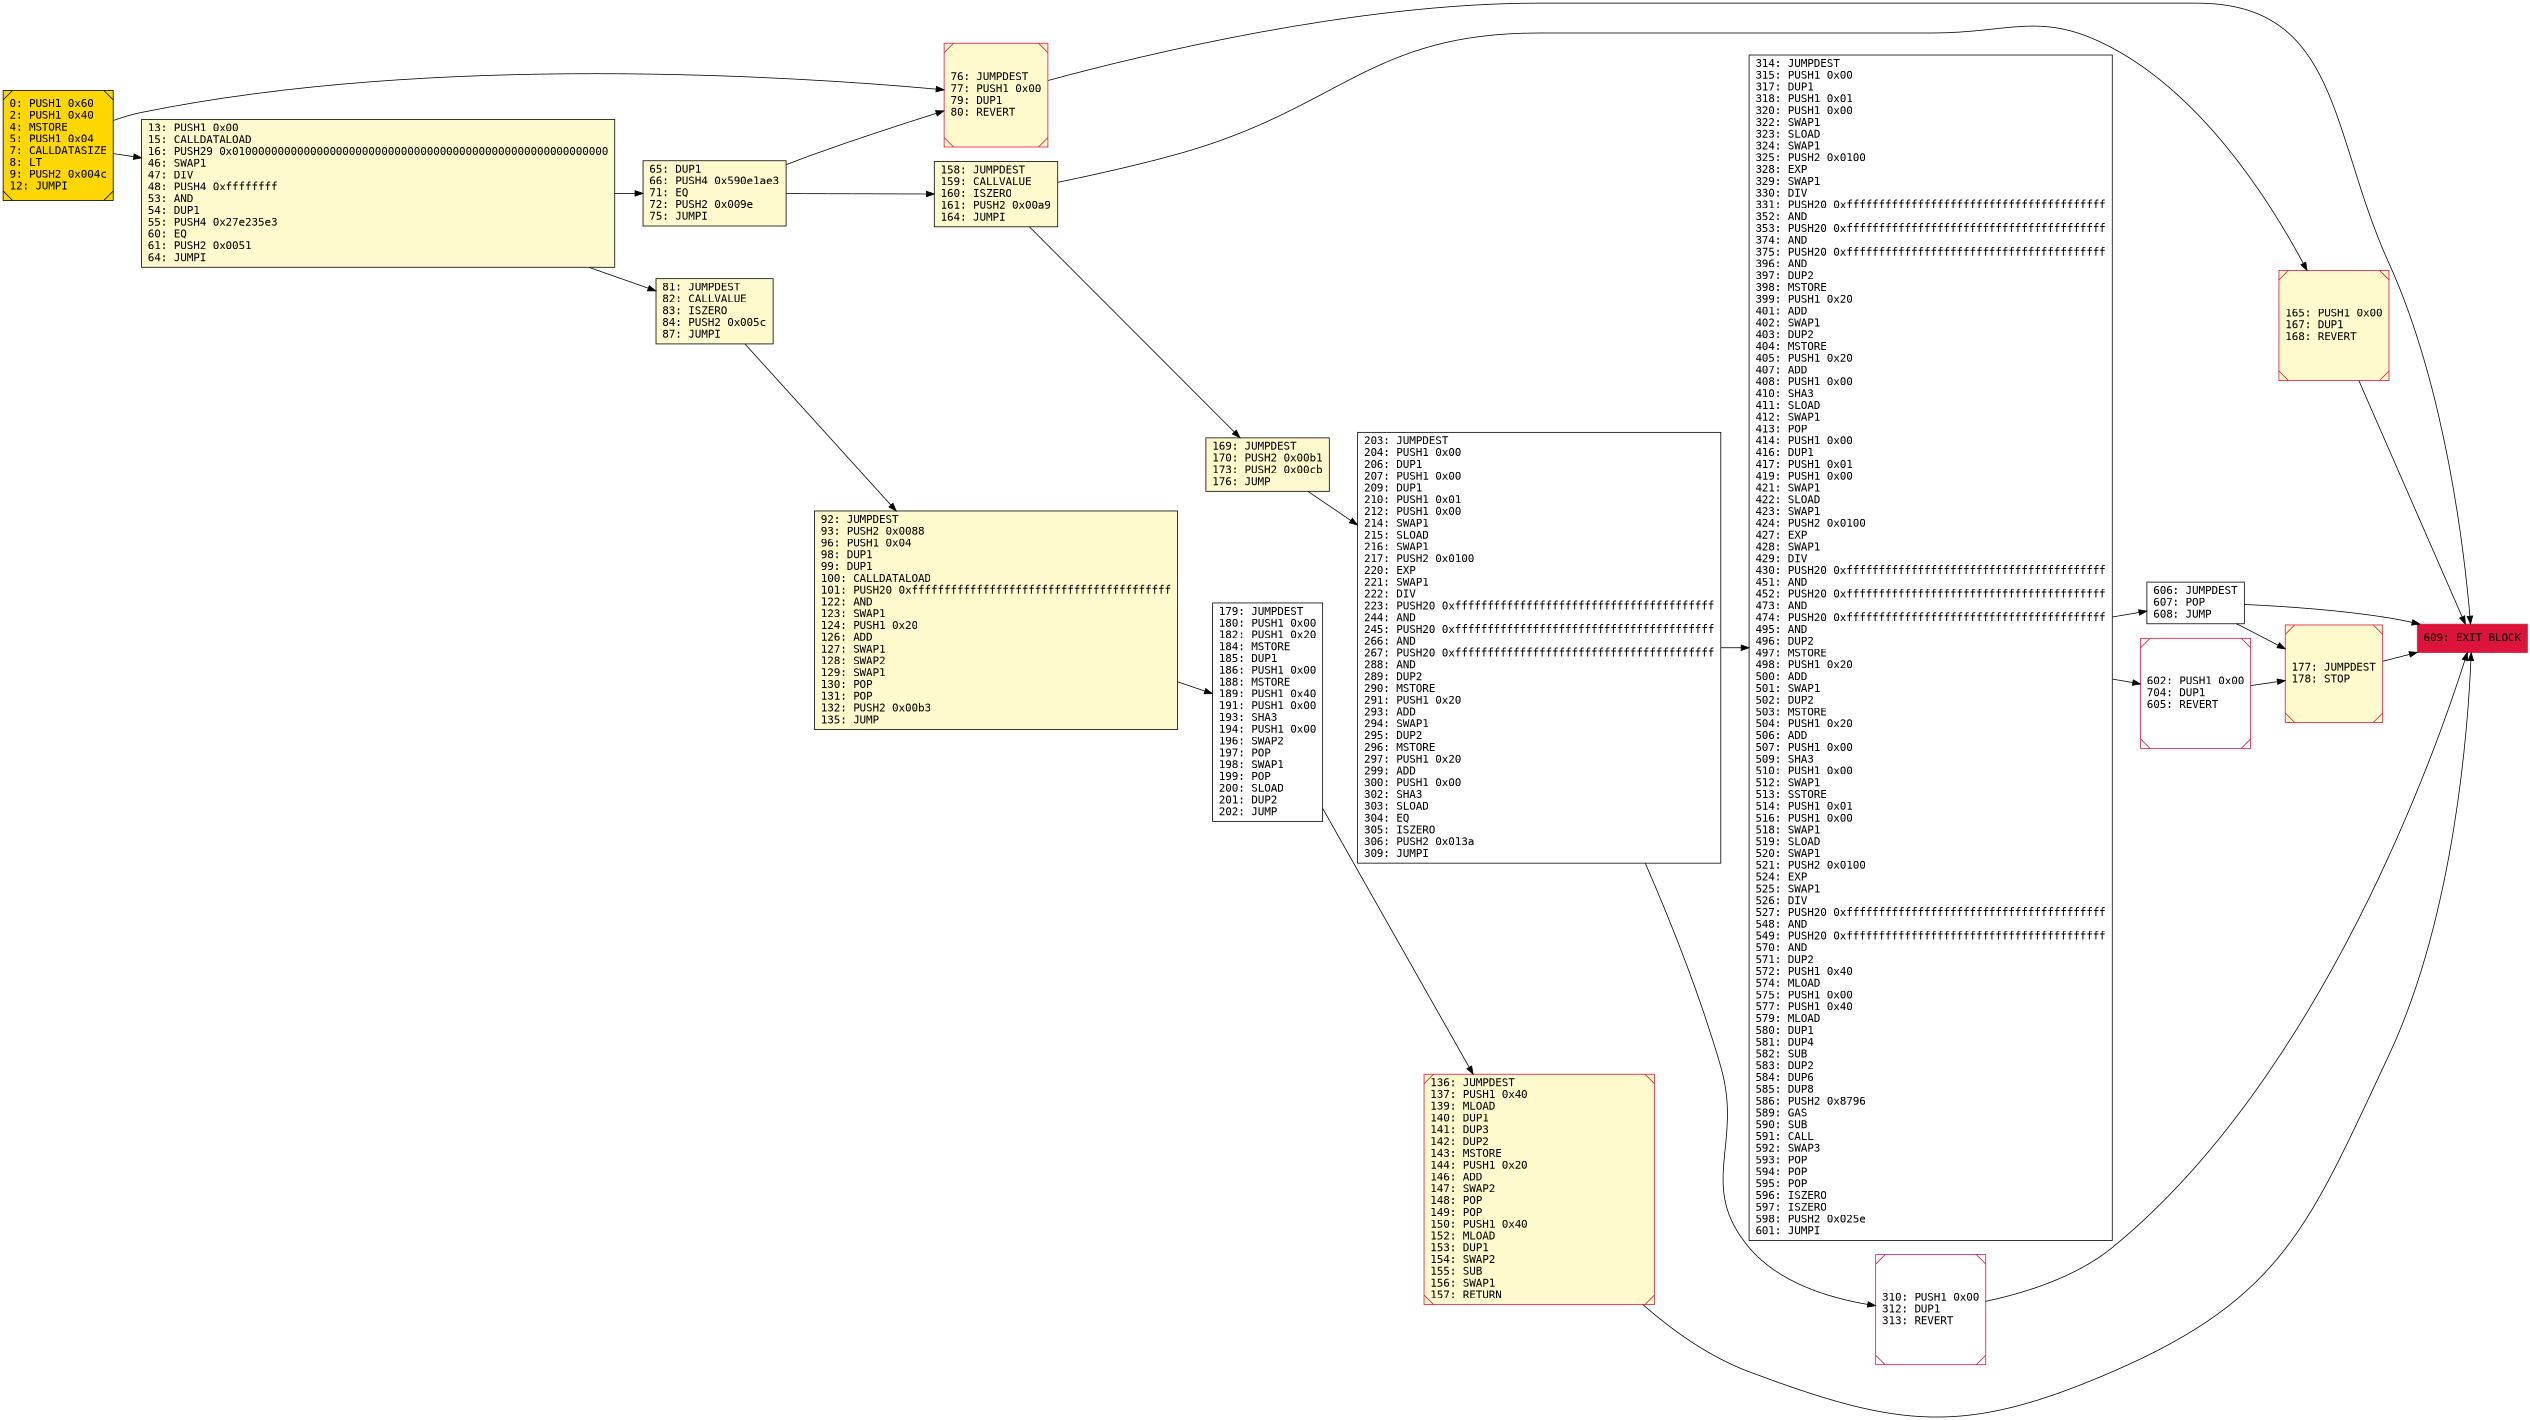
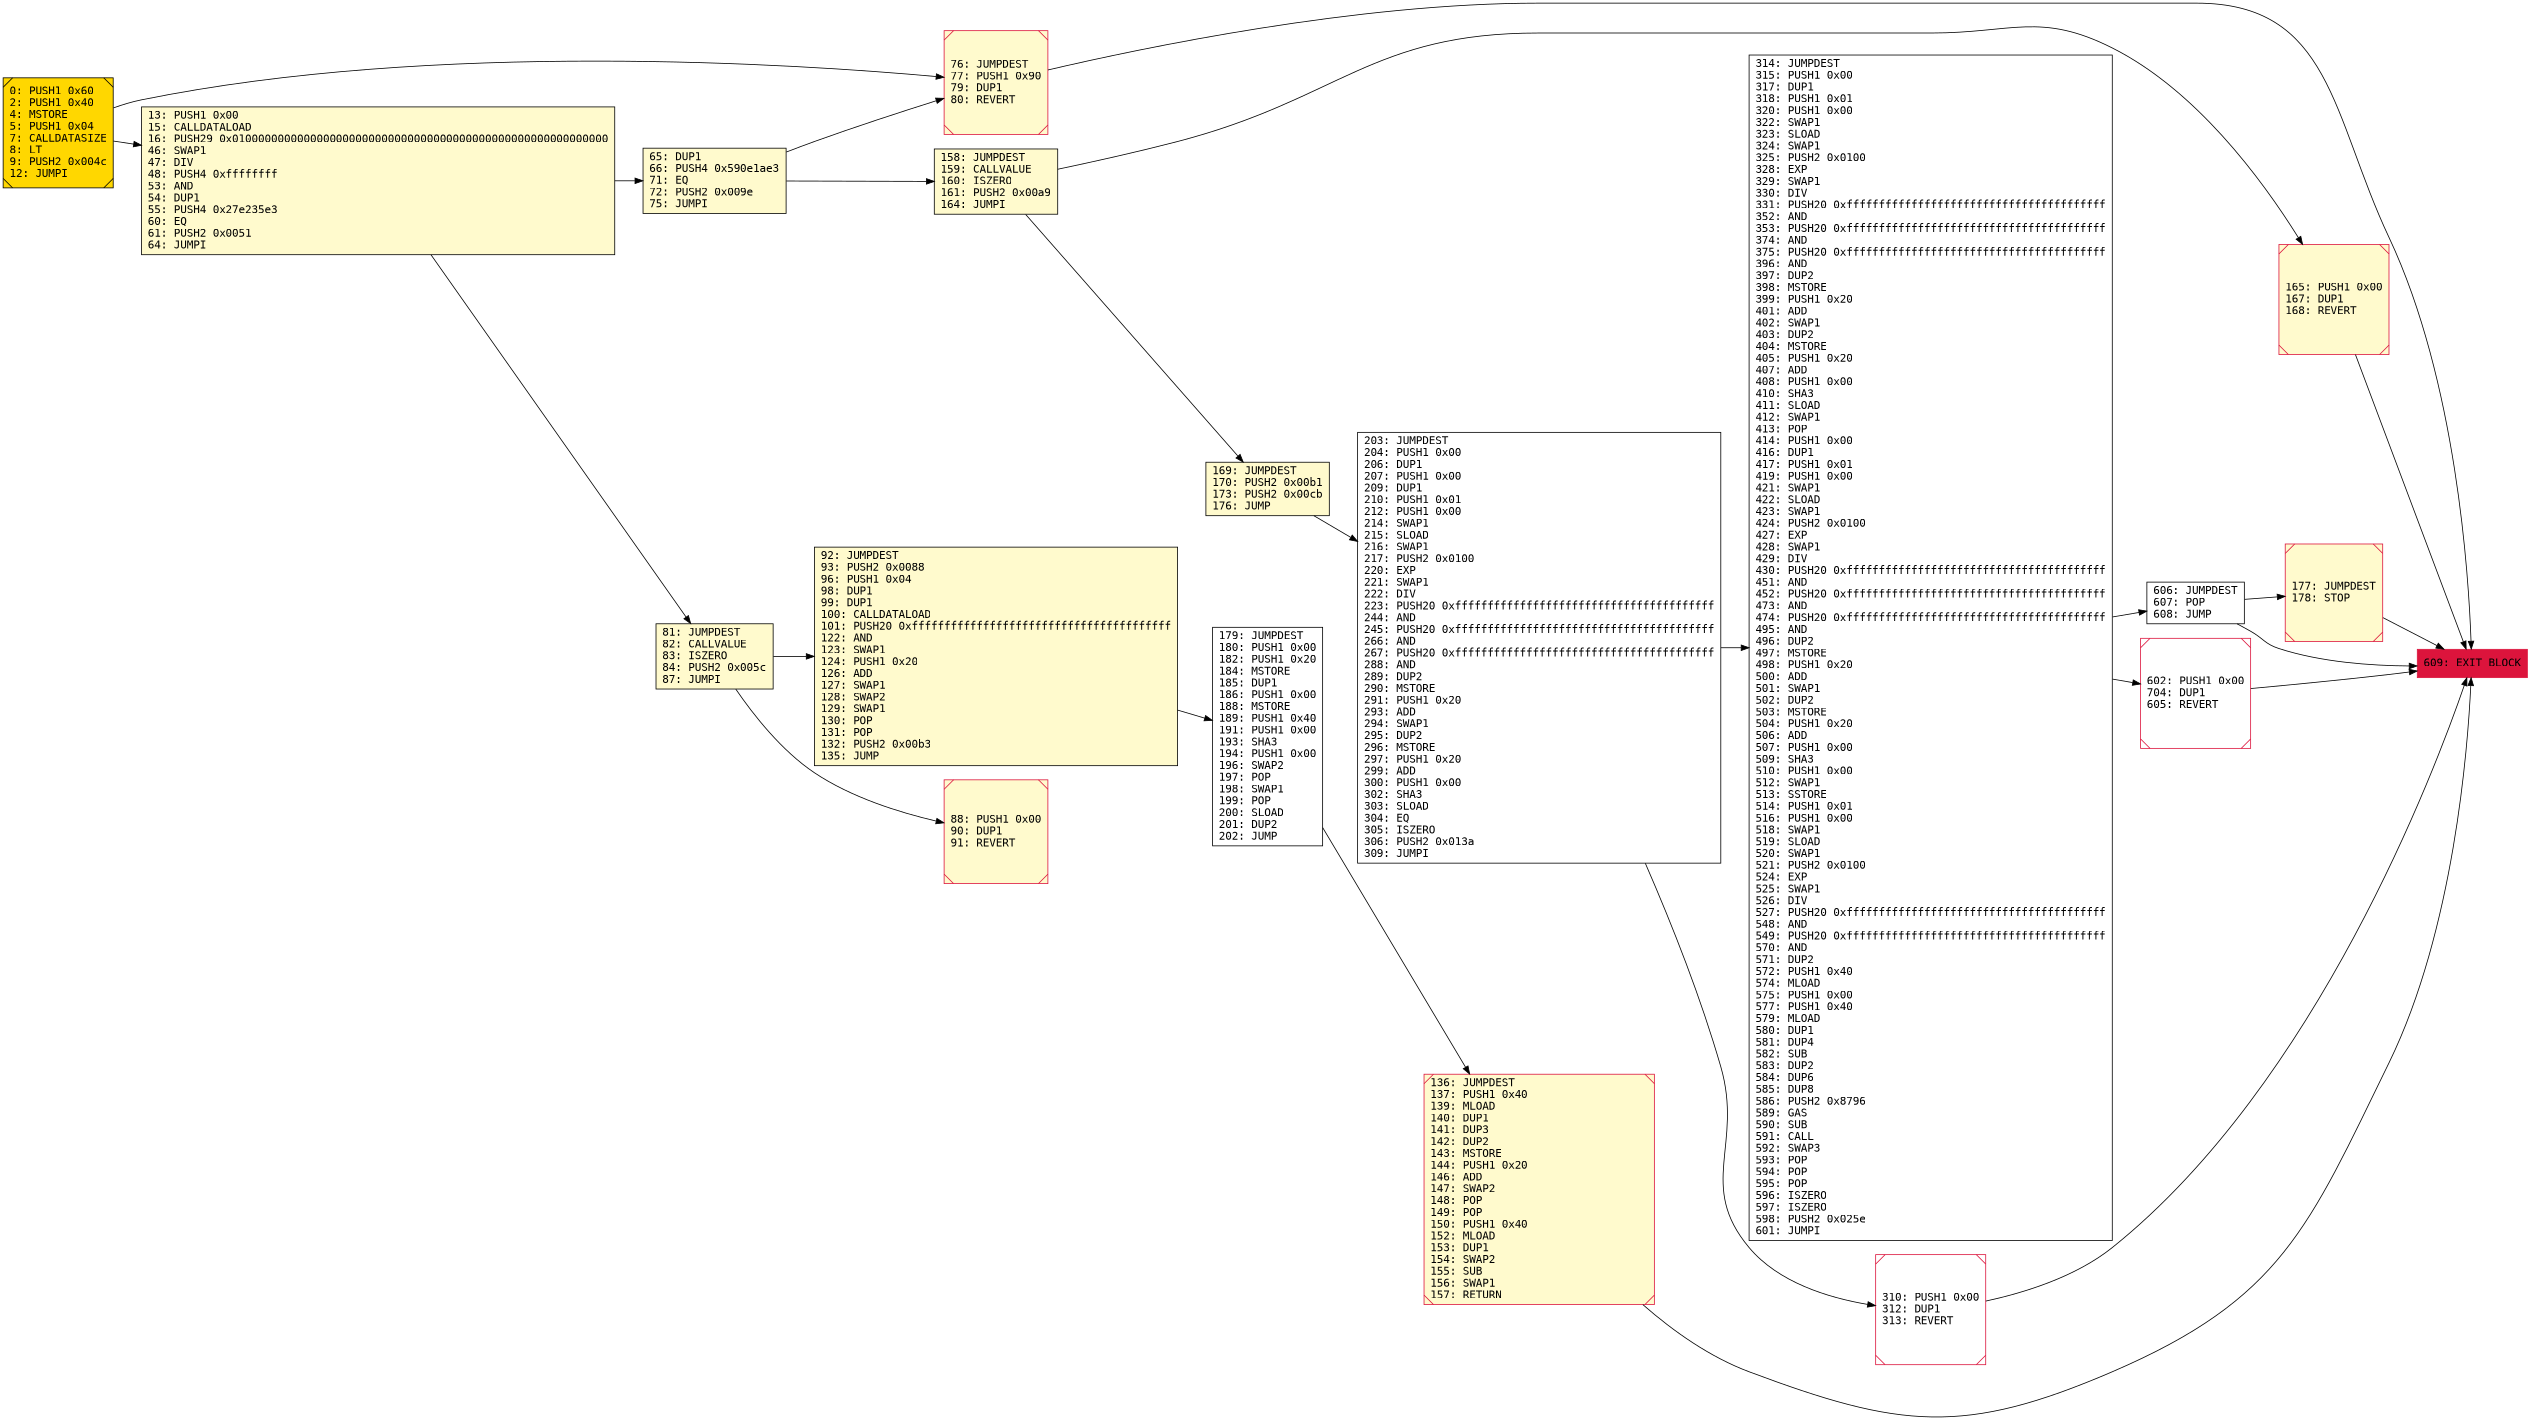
(996, 95) -> (996, 83)
(2264, 684) -> (2330, 681)
none -> (996, 832)
